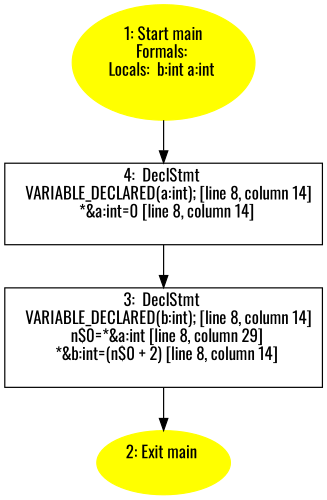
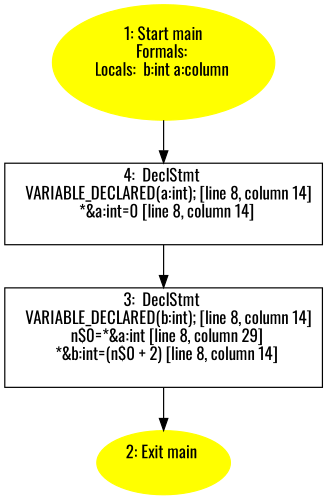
(164, 62) -> (164, 62)
